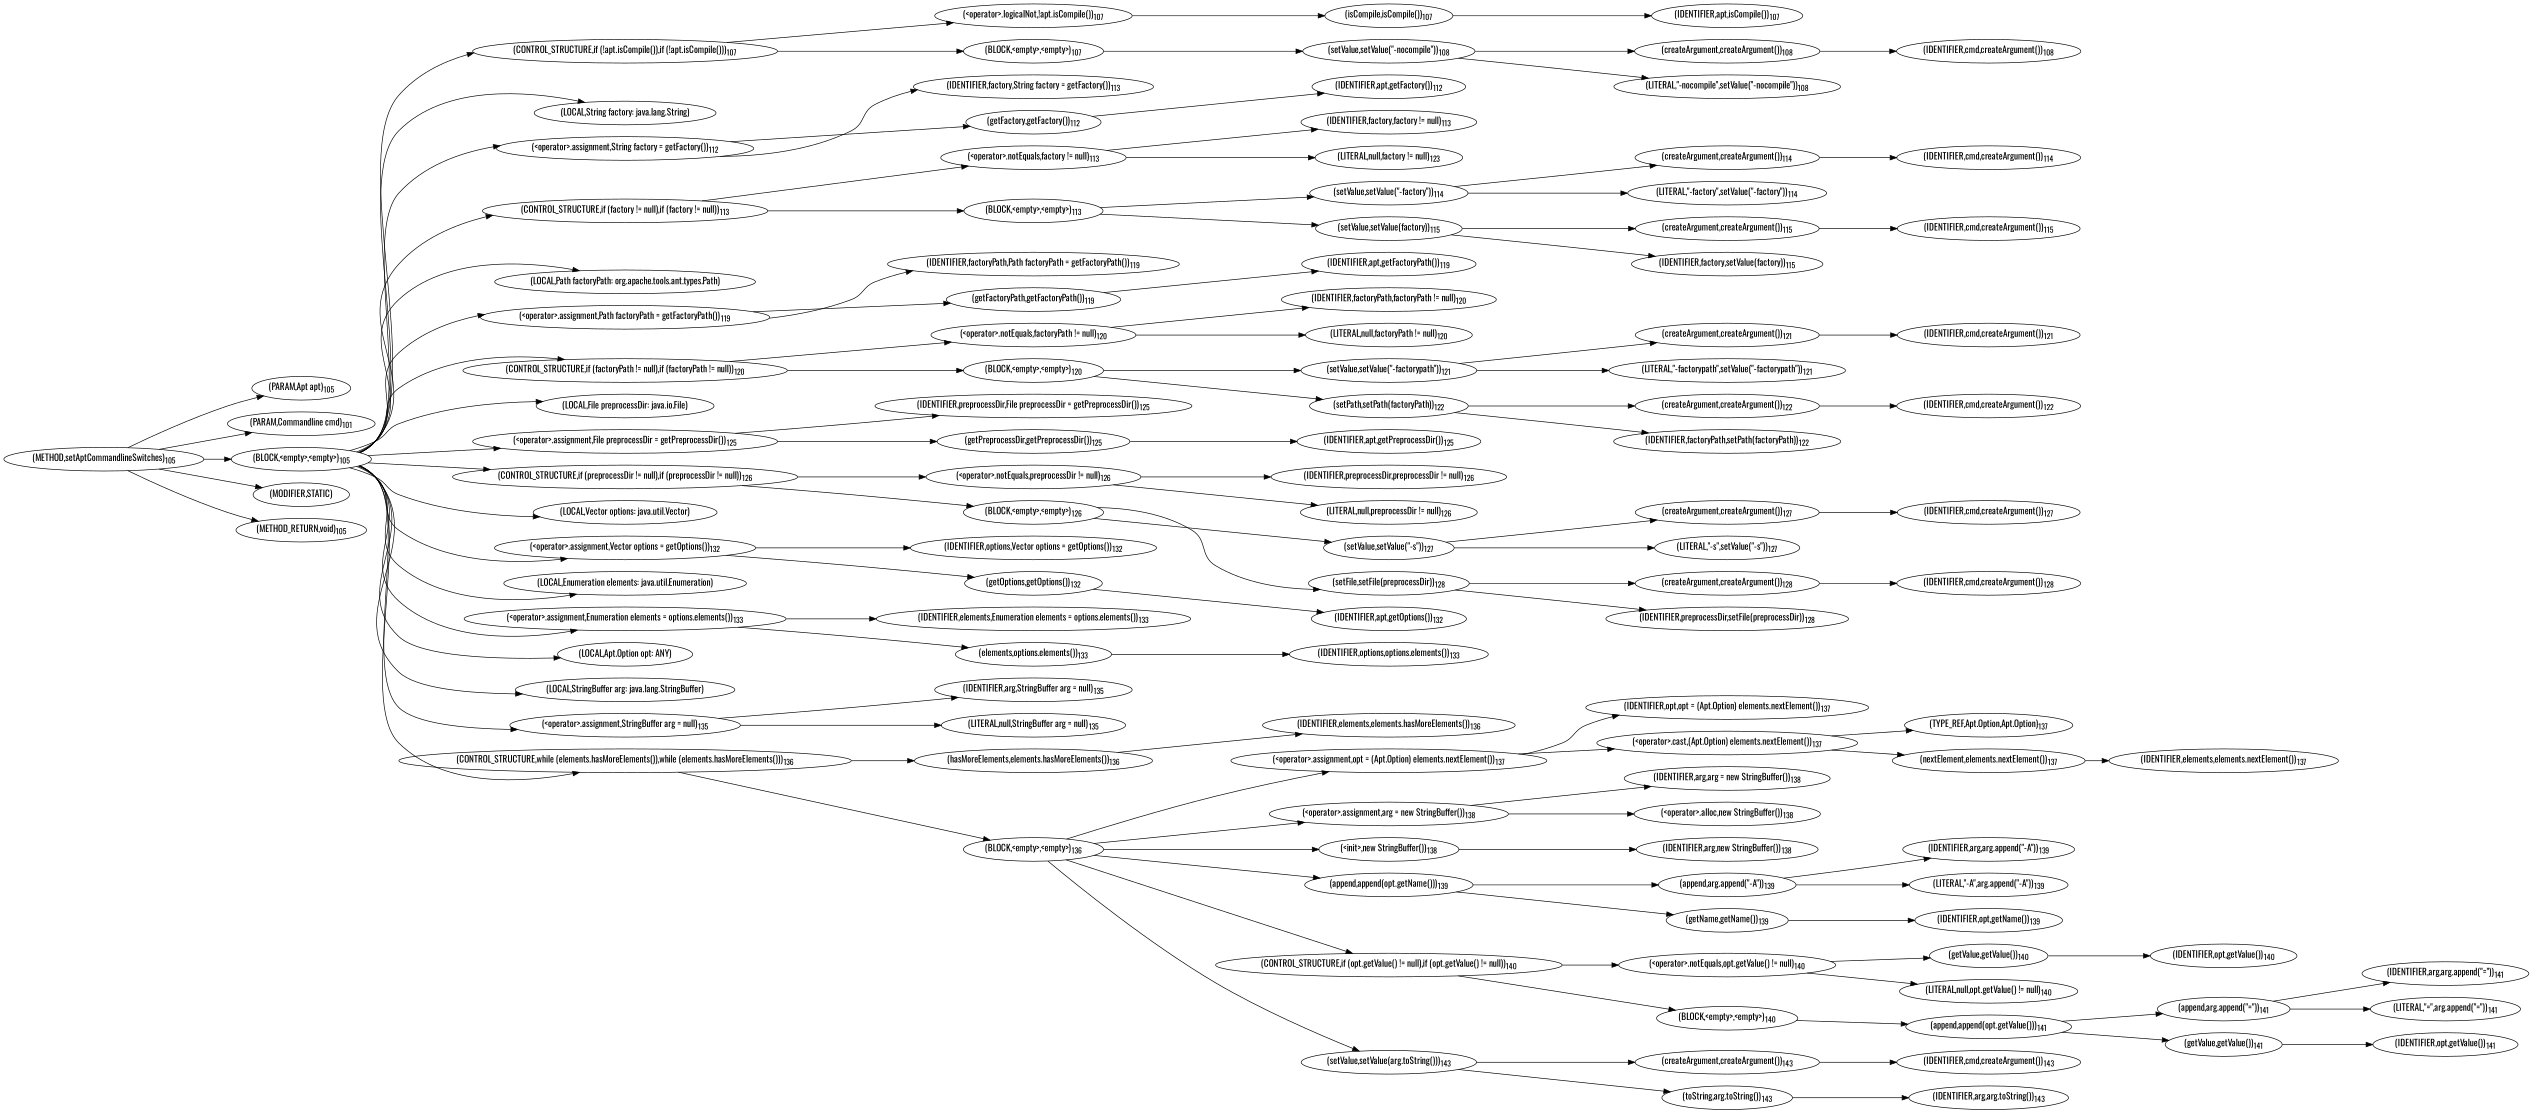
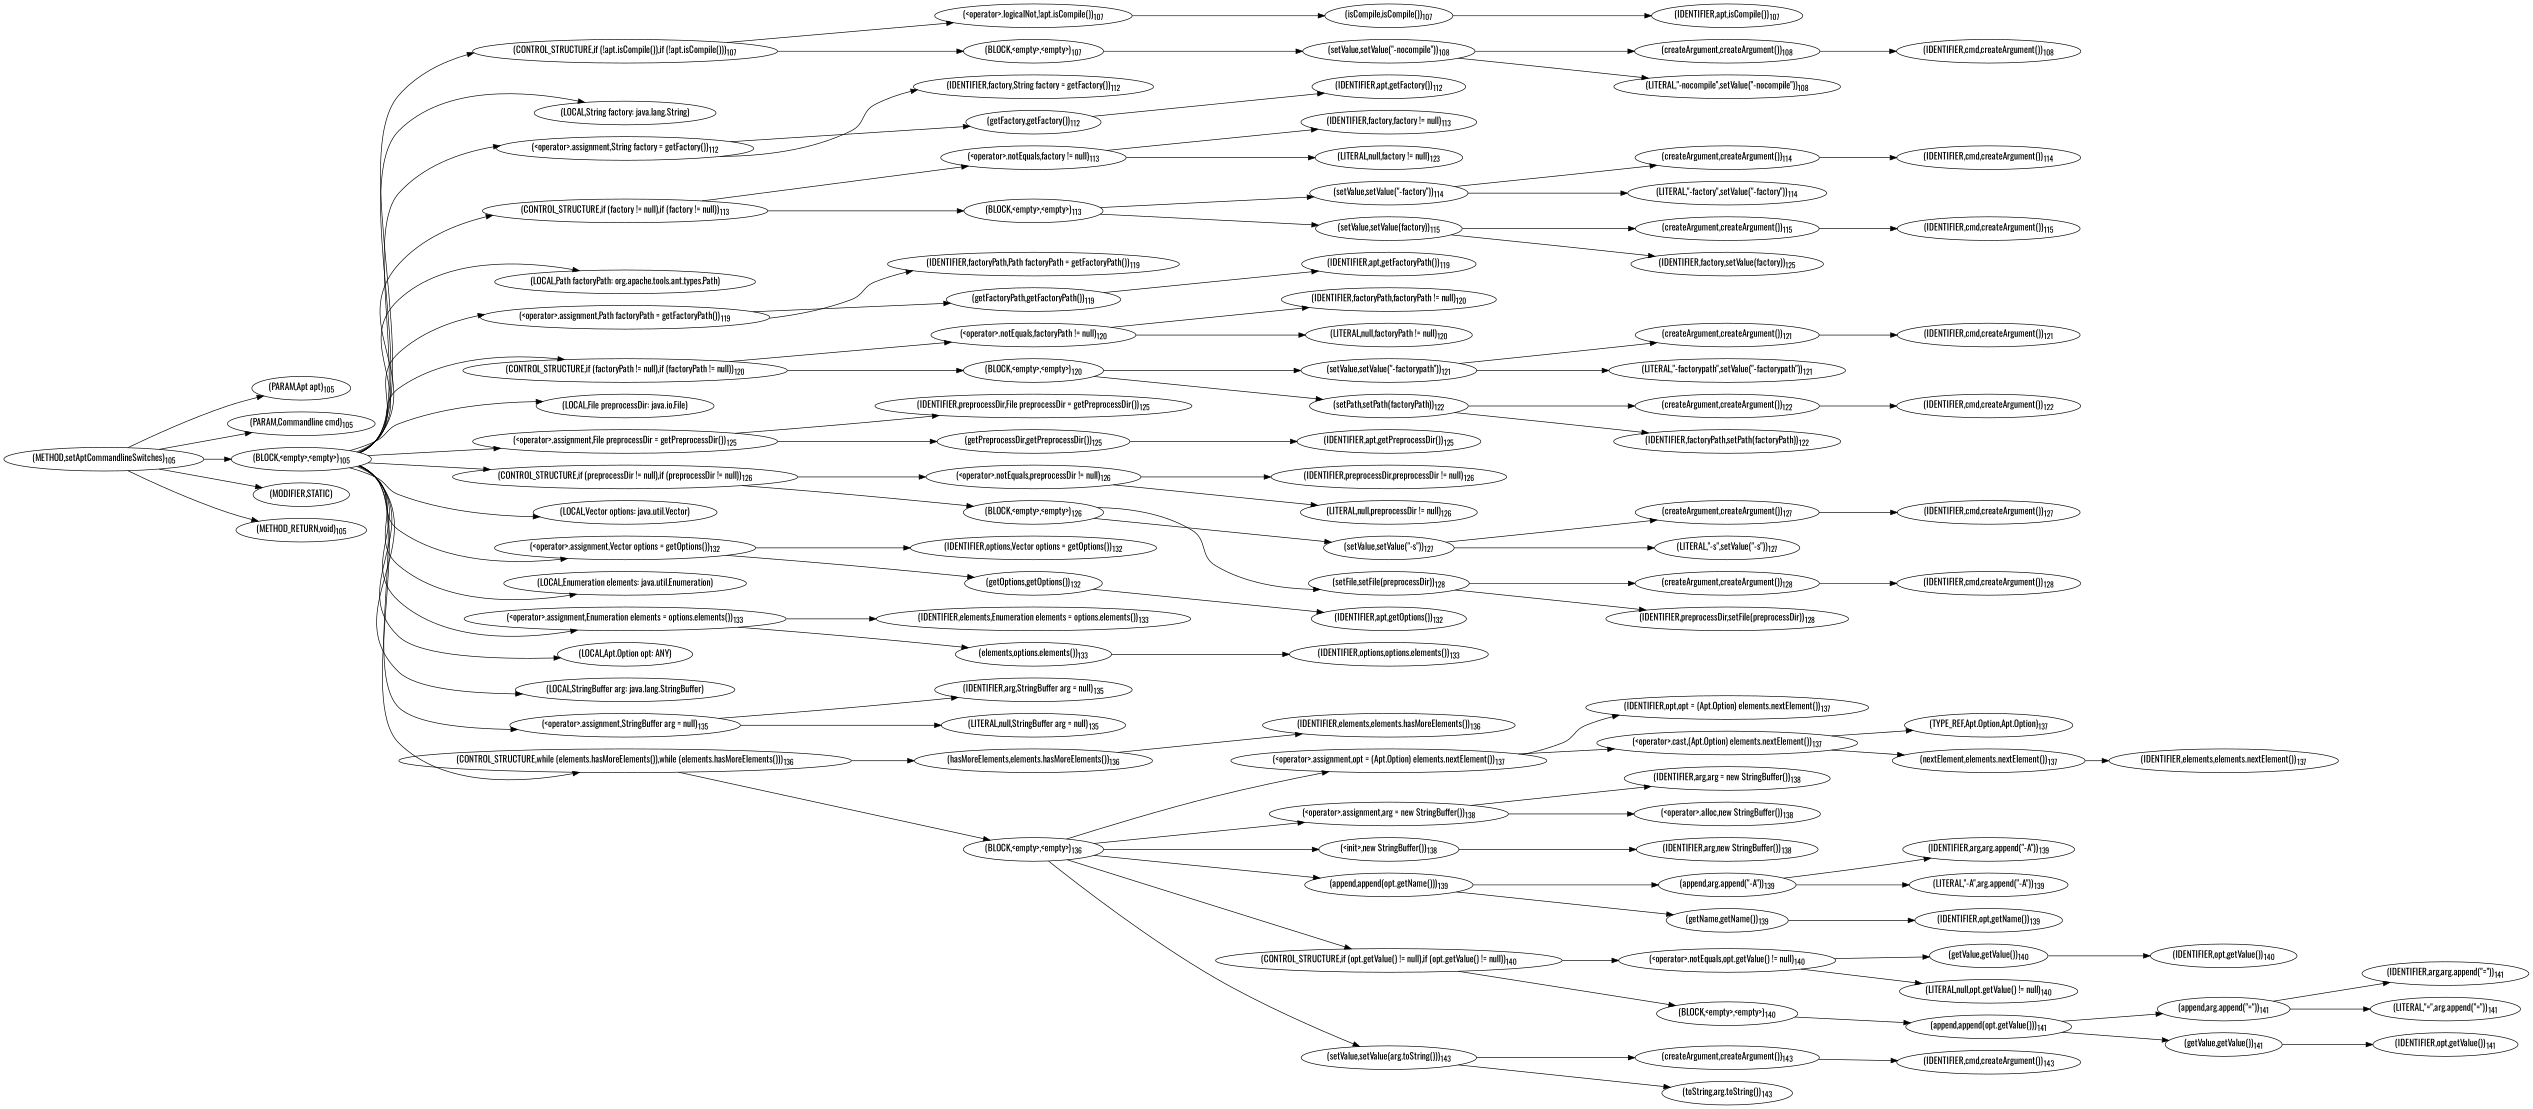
(1116, 86) -> (1116, 86)
(1791, 263) -> (1791, 263)
(348, 423) -> (348, 423)
(1989, 1098) -> none
